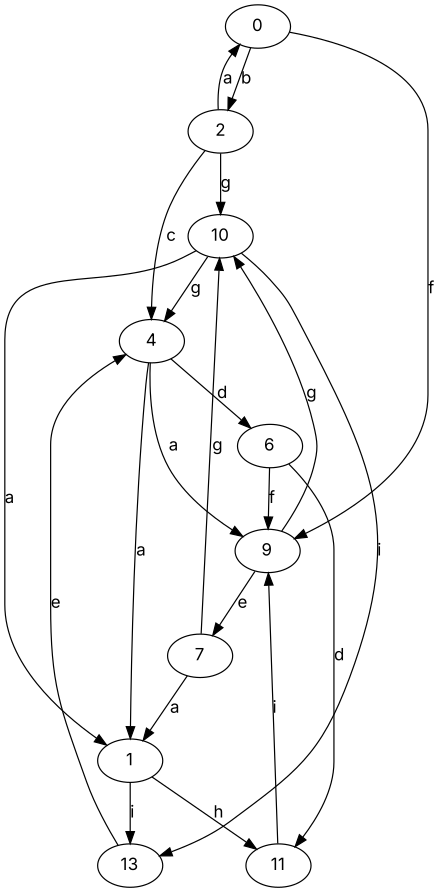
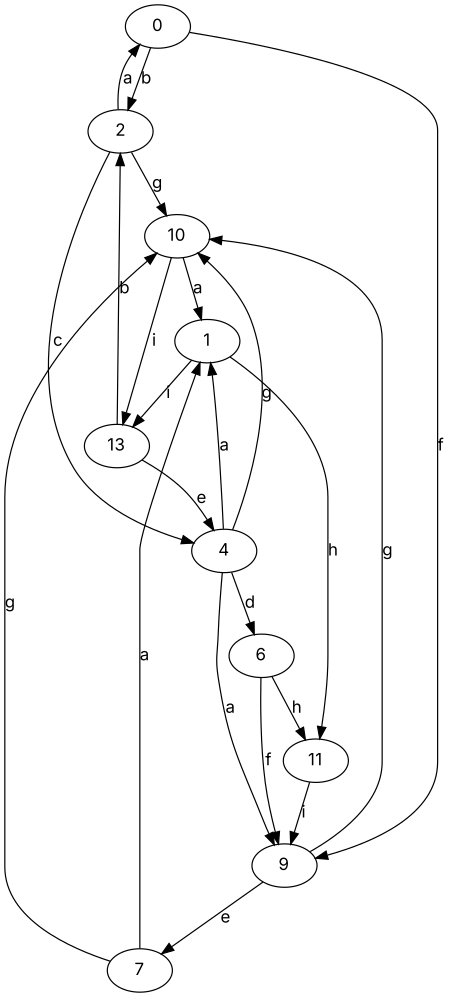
(190, 284) -> (262, 396)
none -> (119, 301)
(339, 656) -> (297, 708)
